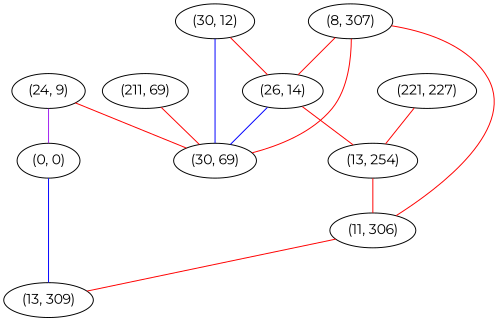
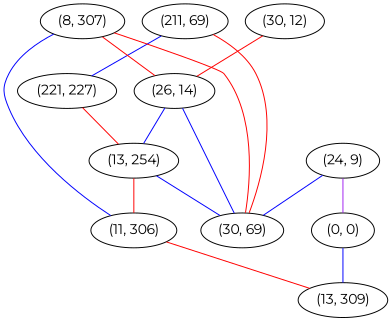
none -> (121, 59)
(215, 91) -> (188, 196)
(493, 111) -> (22, 131)
(131, 125) -> (293, 195)
(328, 126) -> (154, 126)
